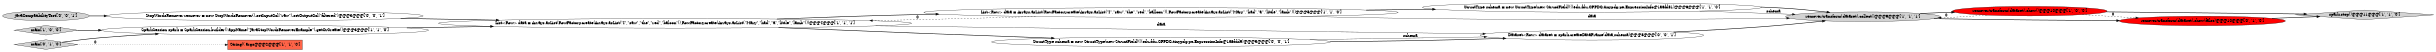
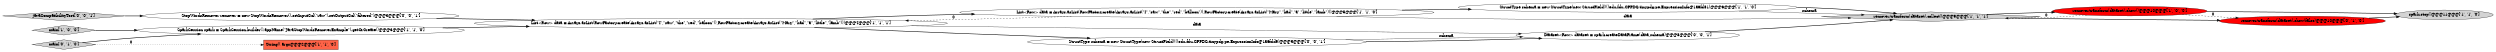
(2365, 15) -> (2444, 15)
(46, 16) -> (64, 16)
(1863, 17) -> (1931, 17)
